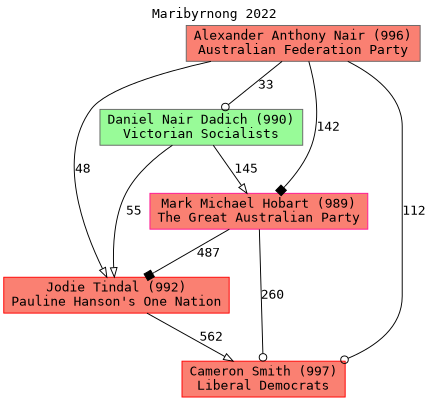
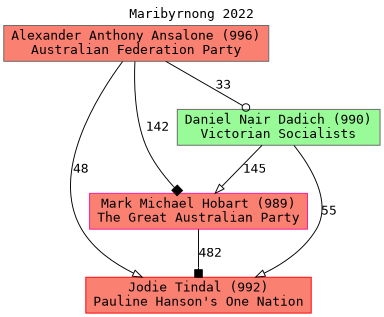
(303, 43) -> (136, 43)
(208, 253) -> (210, 253)
(264, 379) -> none
